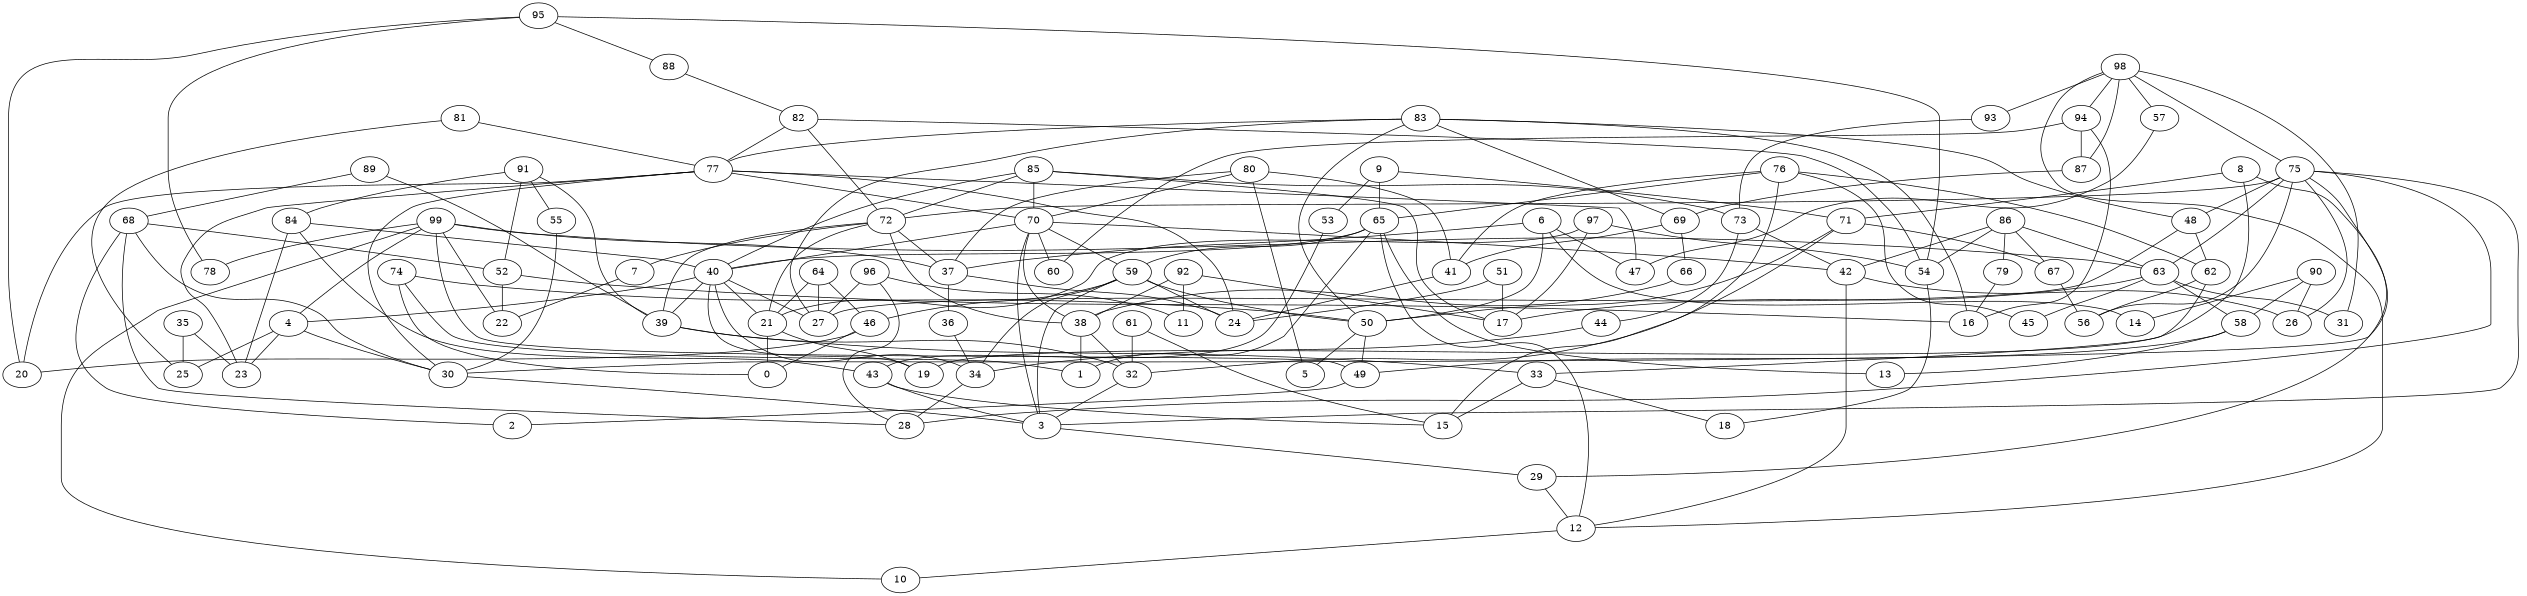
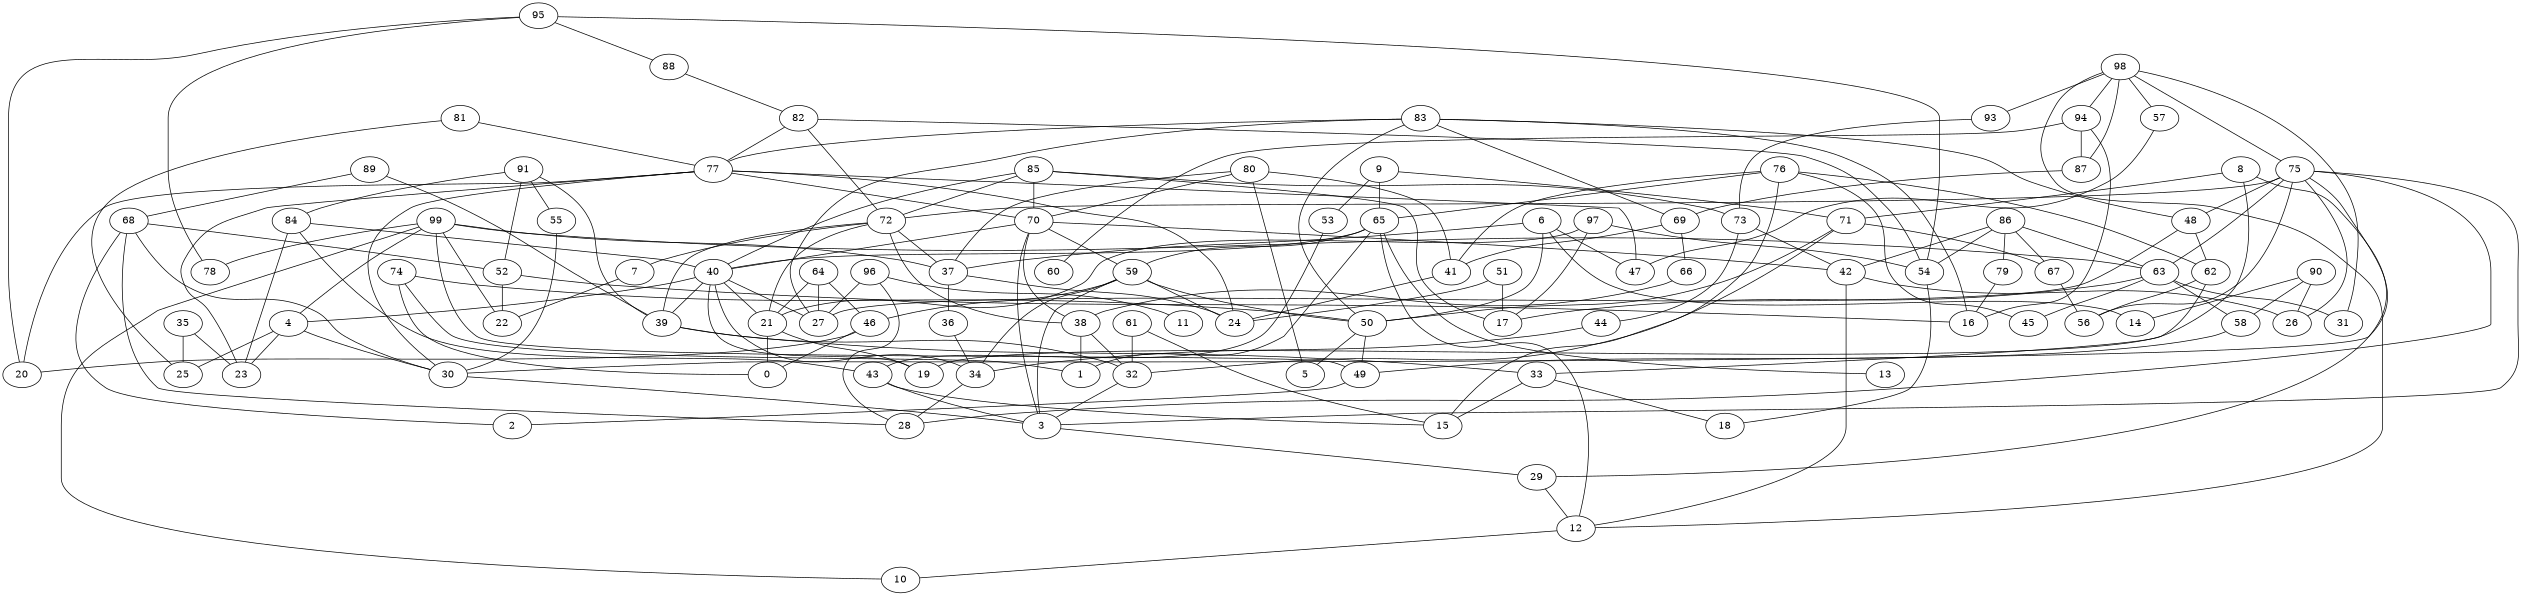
(1043, 245) -> none
(1183, 272) -> none
(2066, 362) -> none
